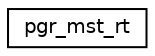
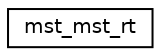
(77, 28) -> (80, 28)
